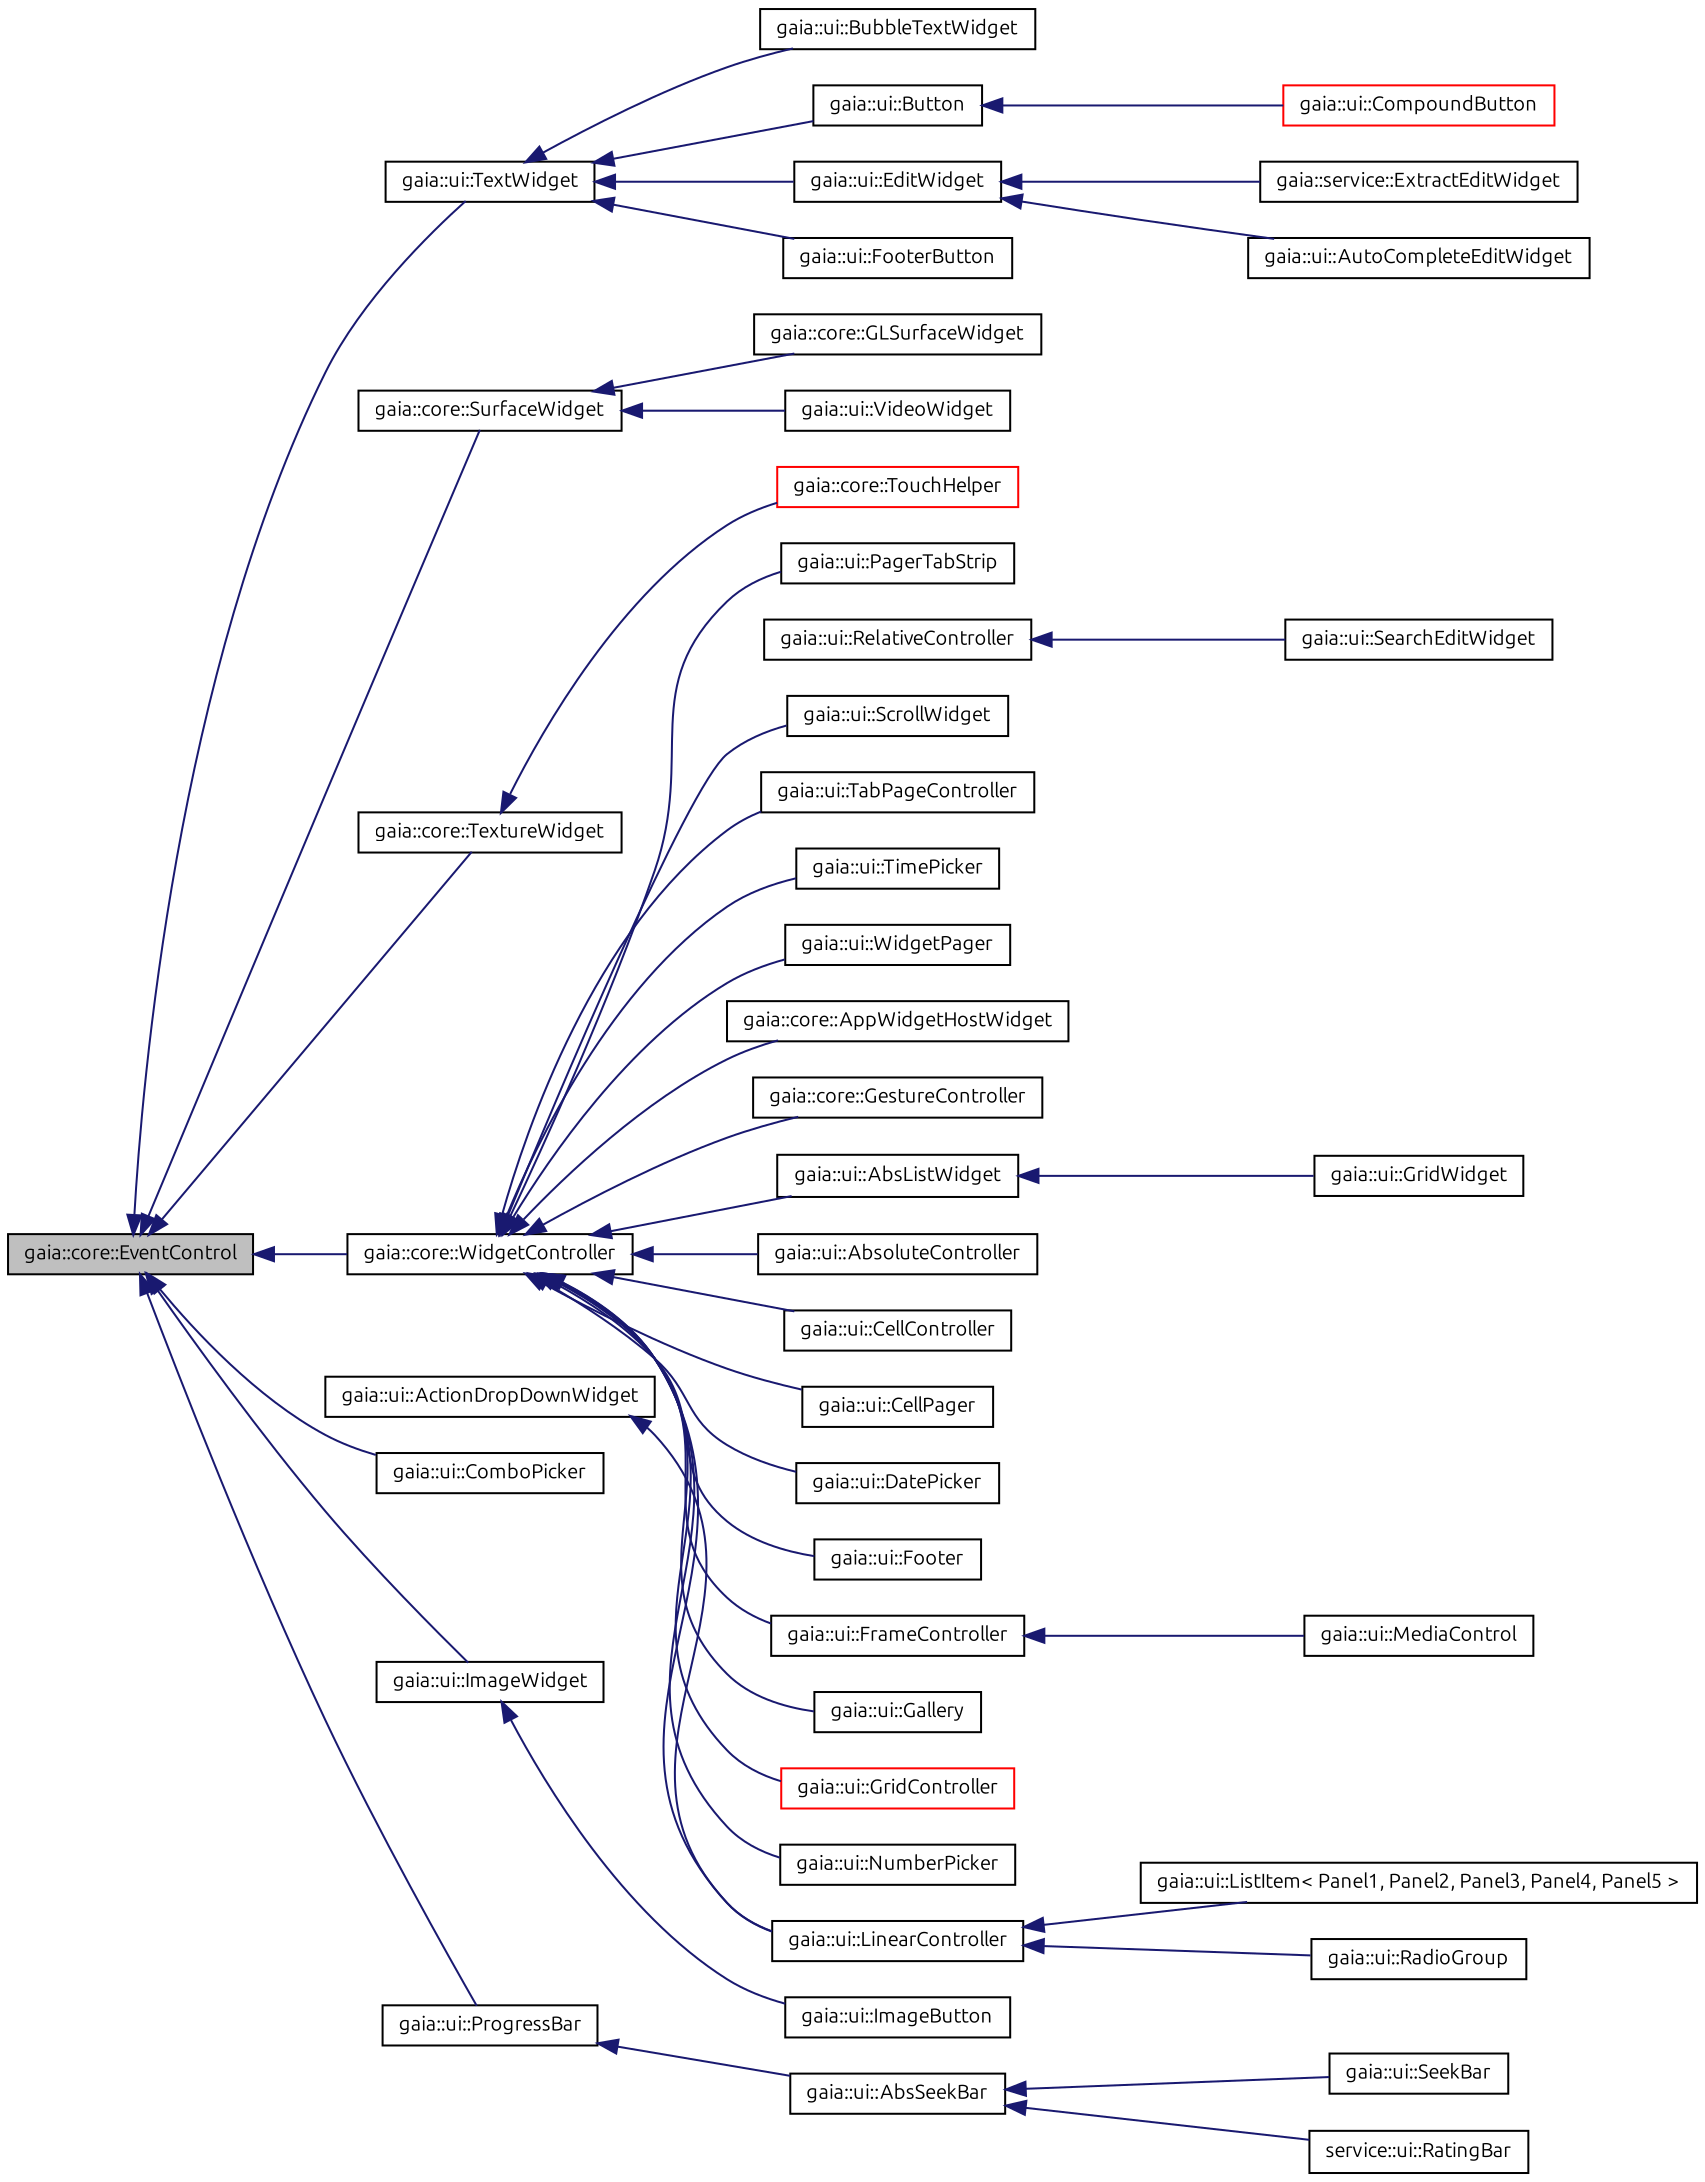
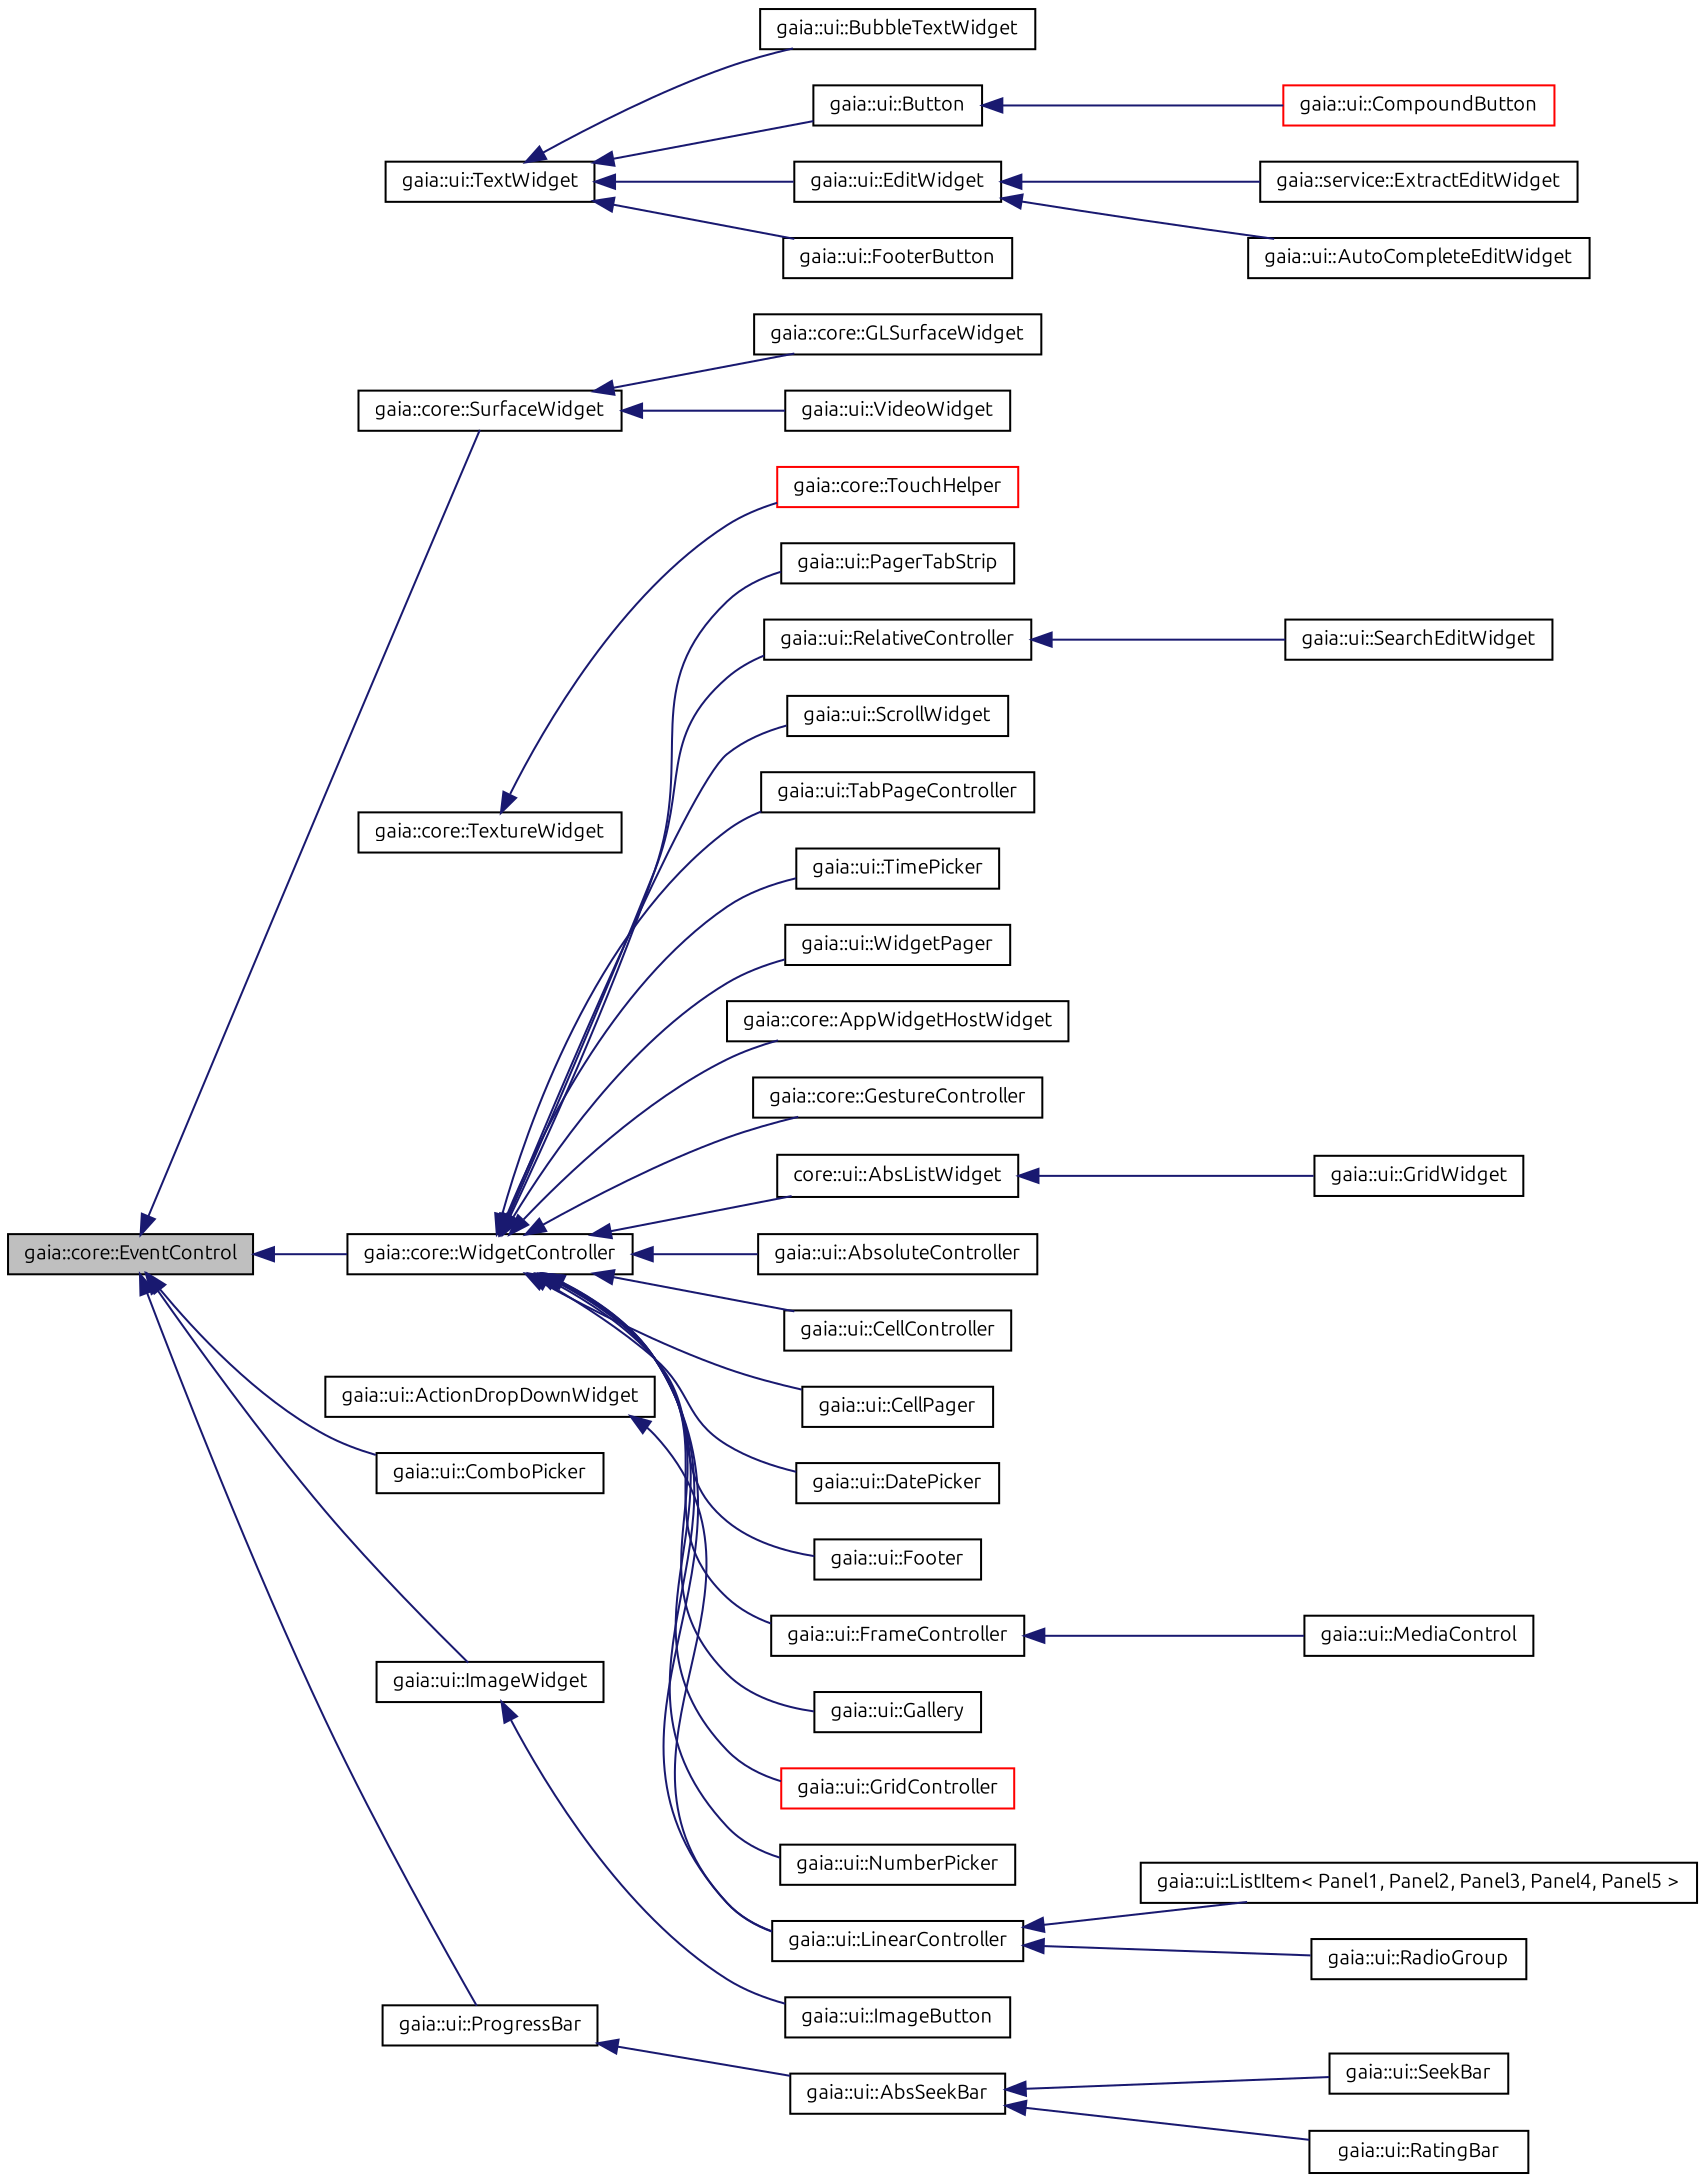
(217, 676) -> none
none -> (632, 926)
(317, 1036) -> none
(898, 1176) -> (898, 1176)
(1419, 2152) -> (1419, 2152)
